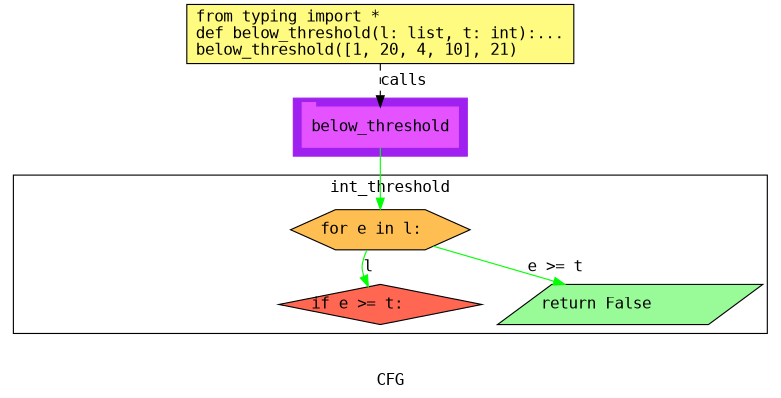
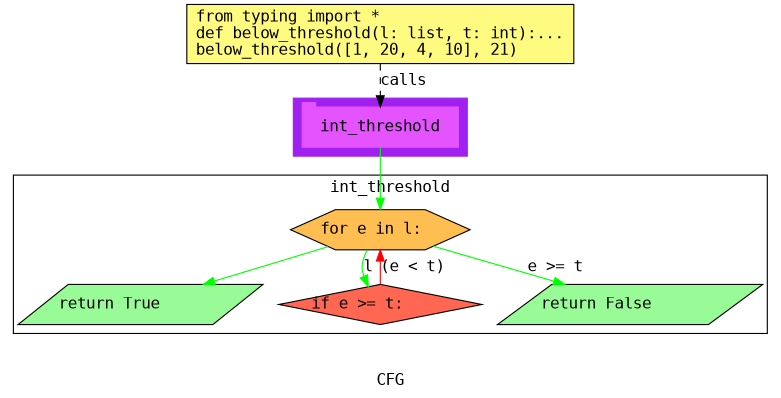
(380, 127) -> (380, 127)
none -> (380, 273)
none -> (141, 304)
